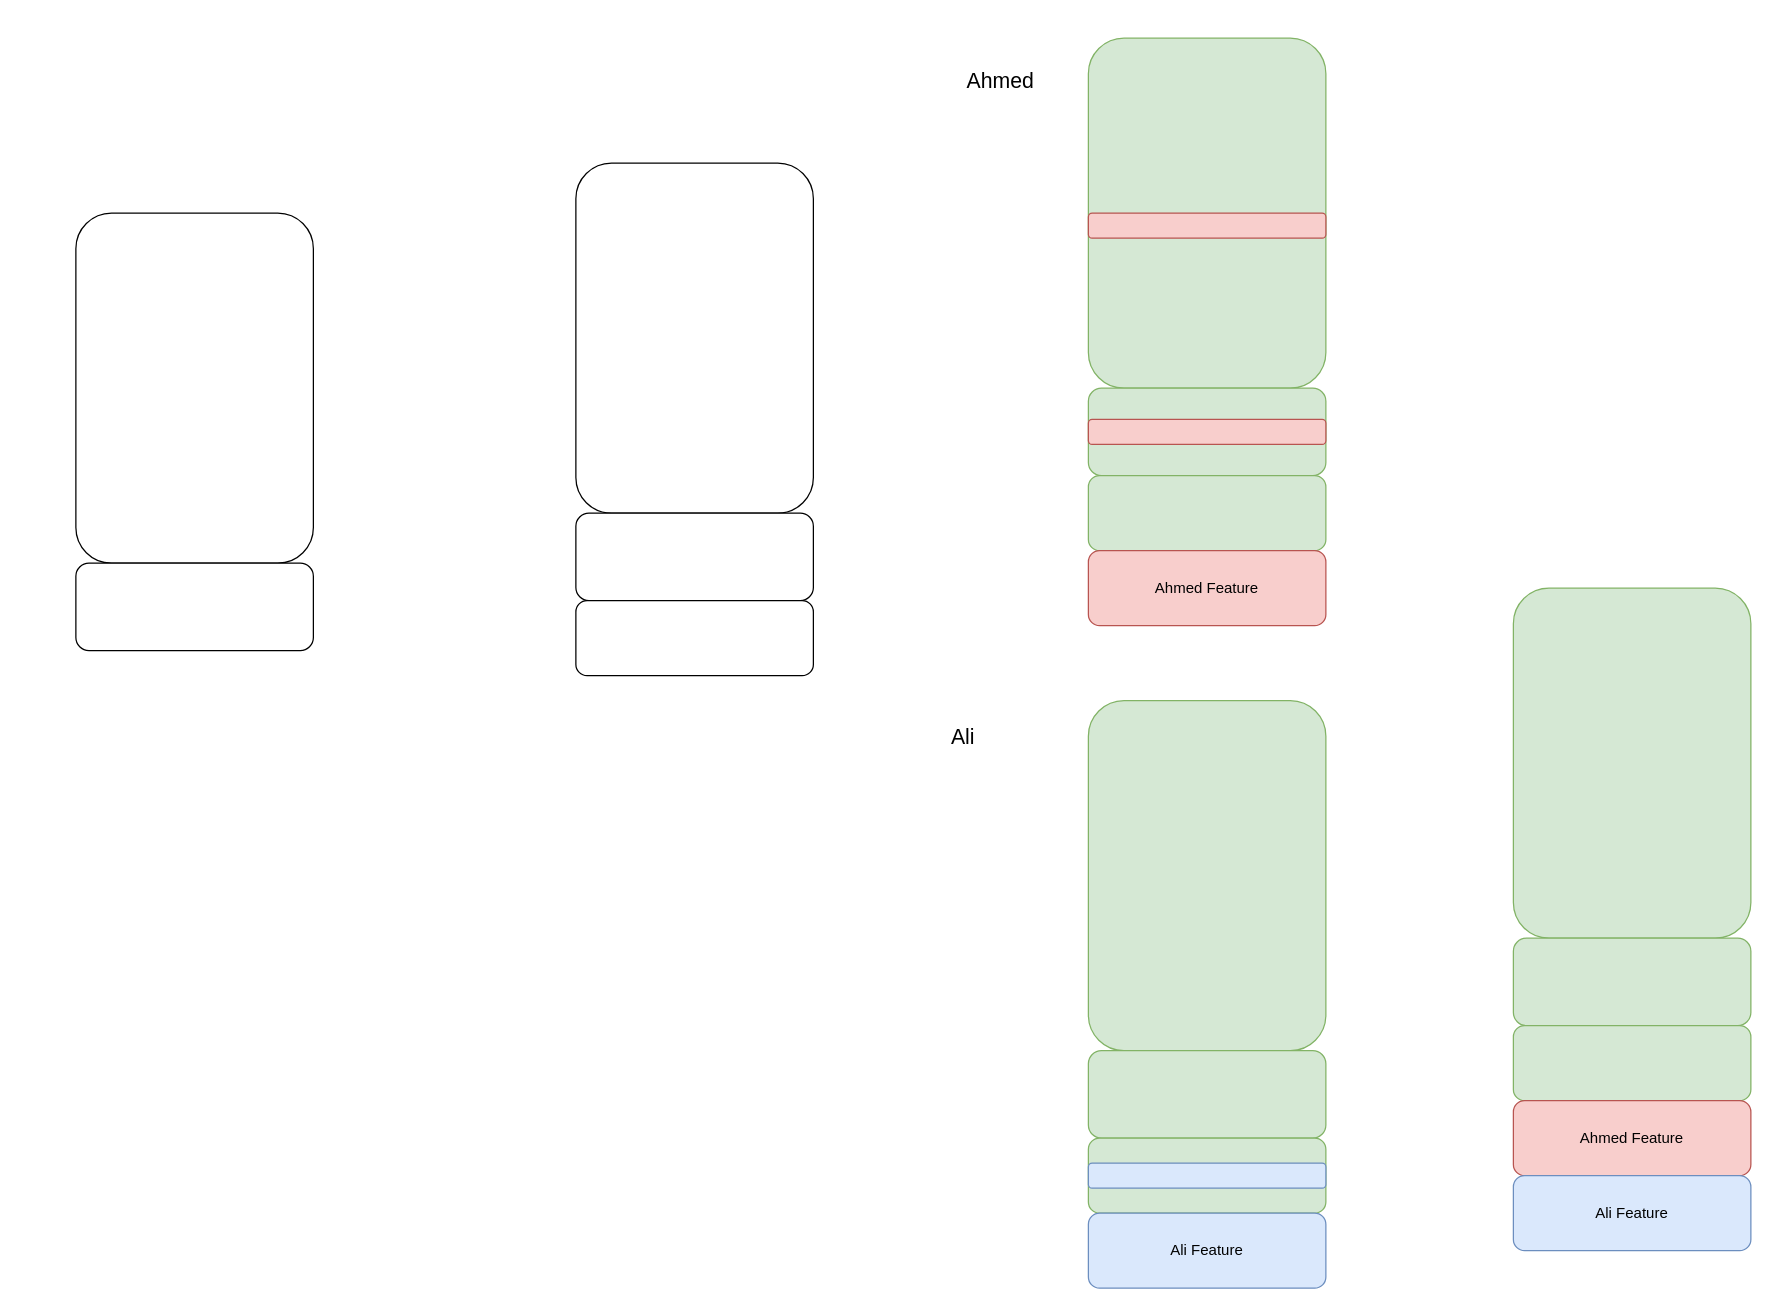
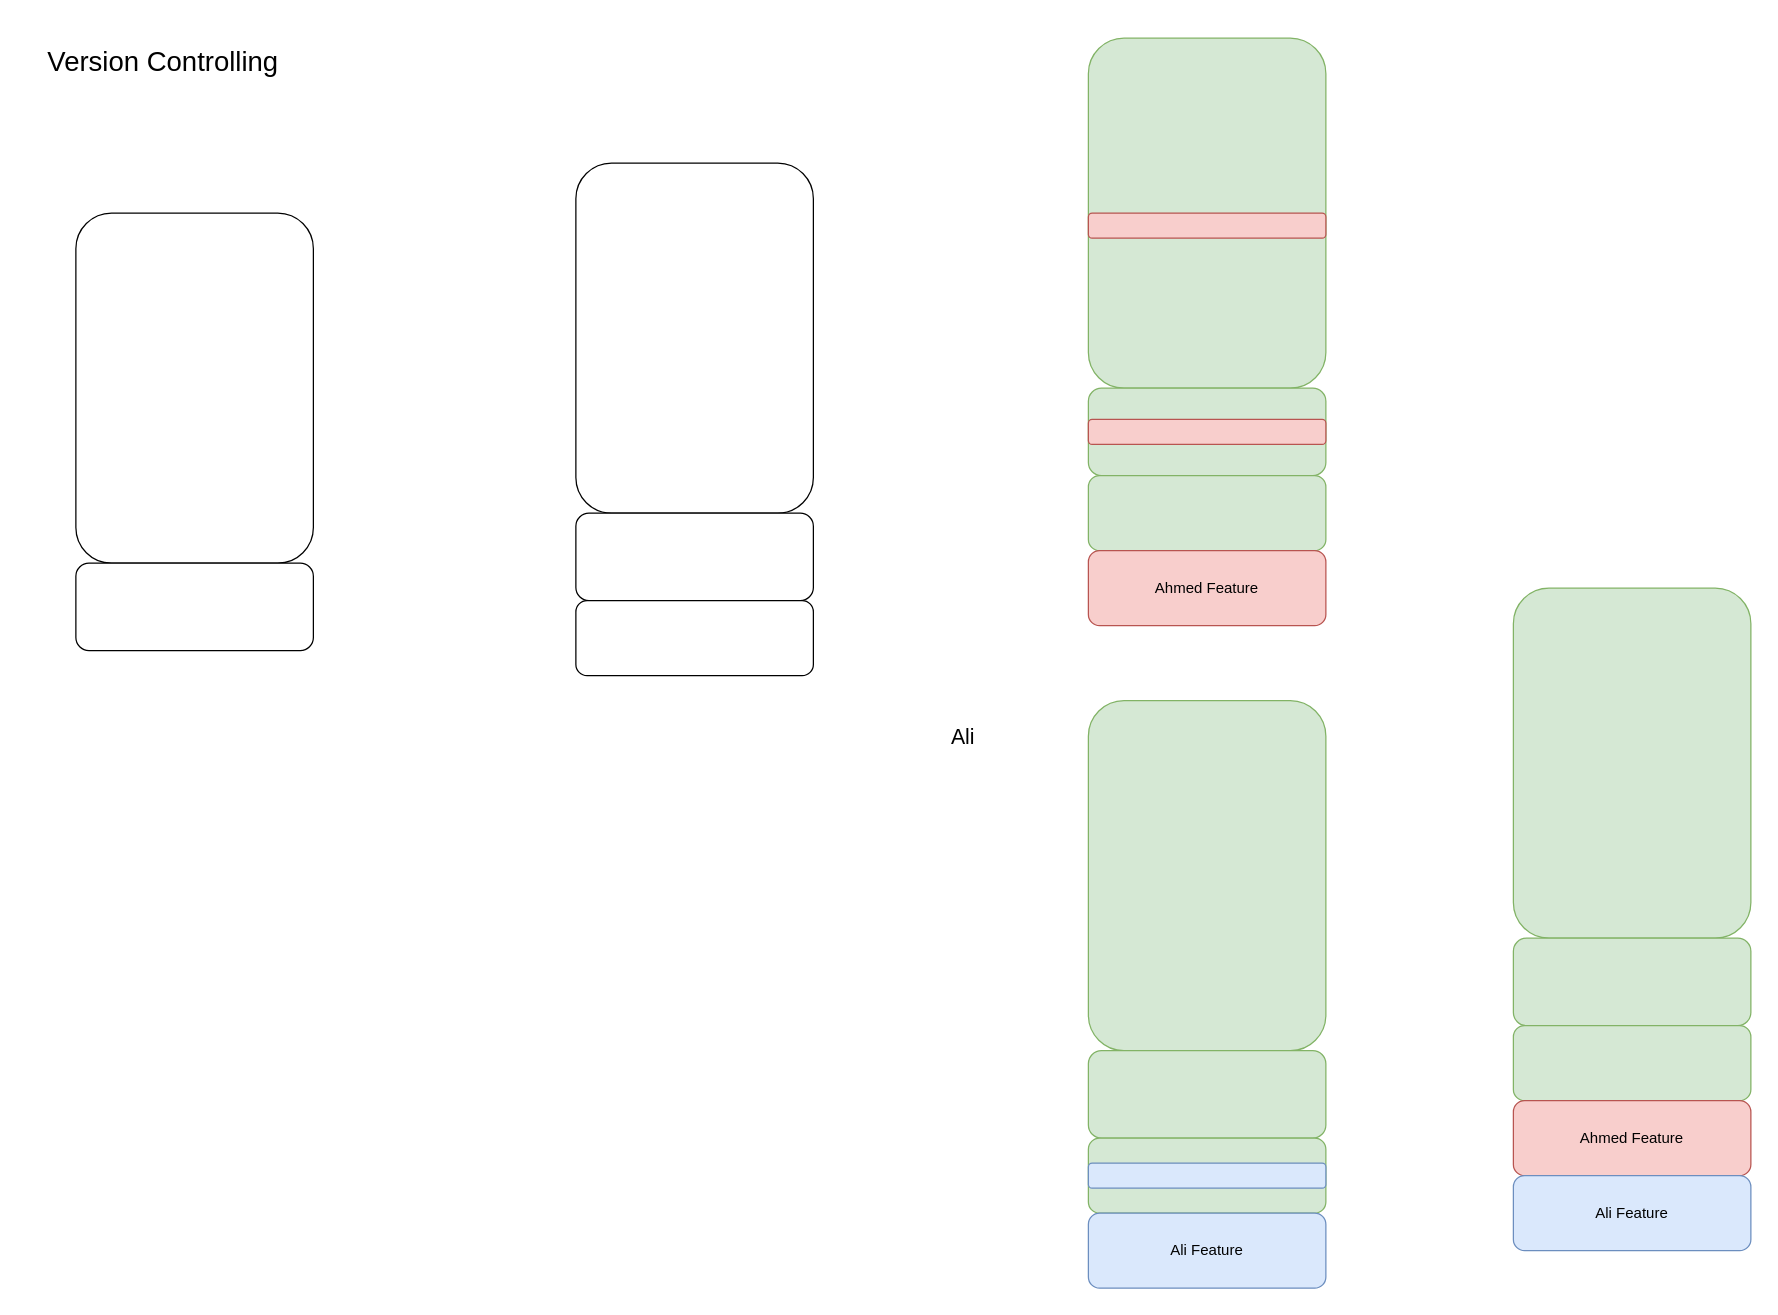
none -> (163, 63)
(1001, 82) -> none
